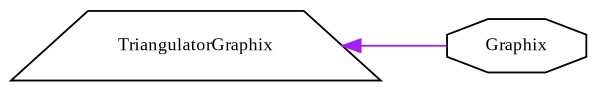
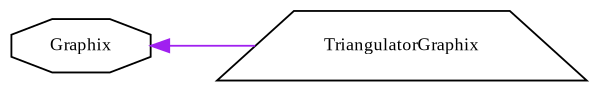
(404, 46) -> (212, 46)
